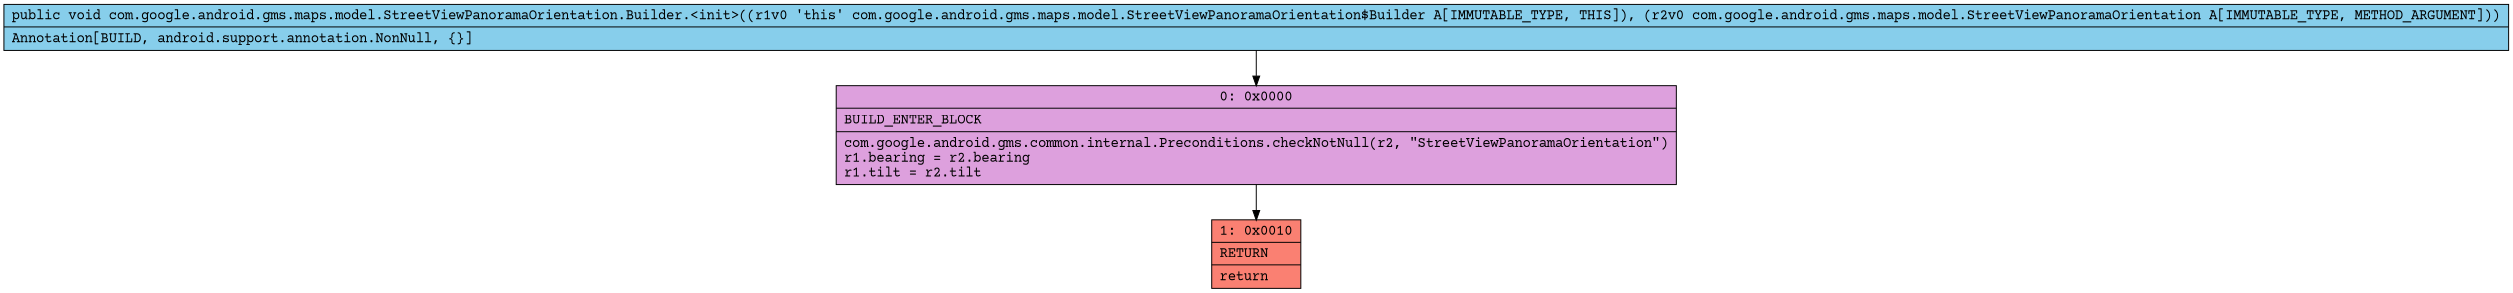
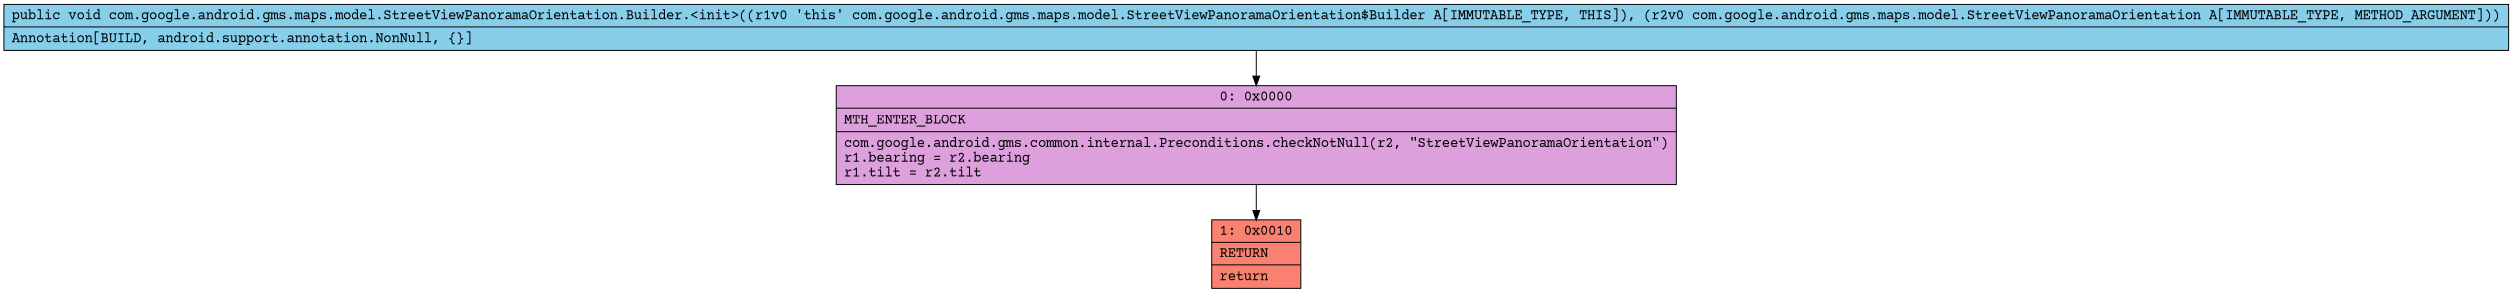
(913, 119) -> (905, 119)
